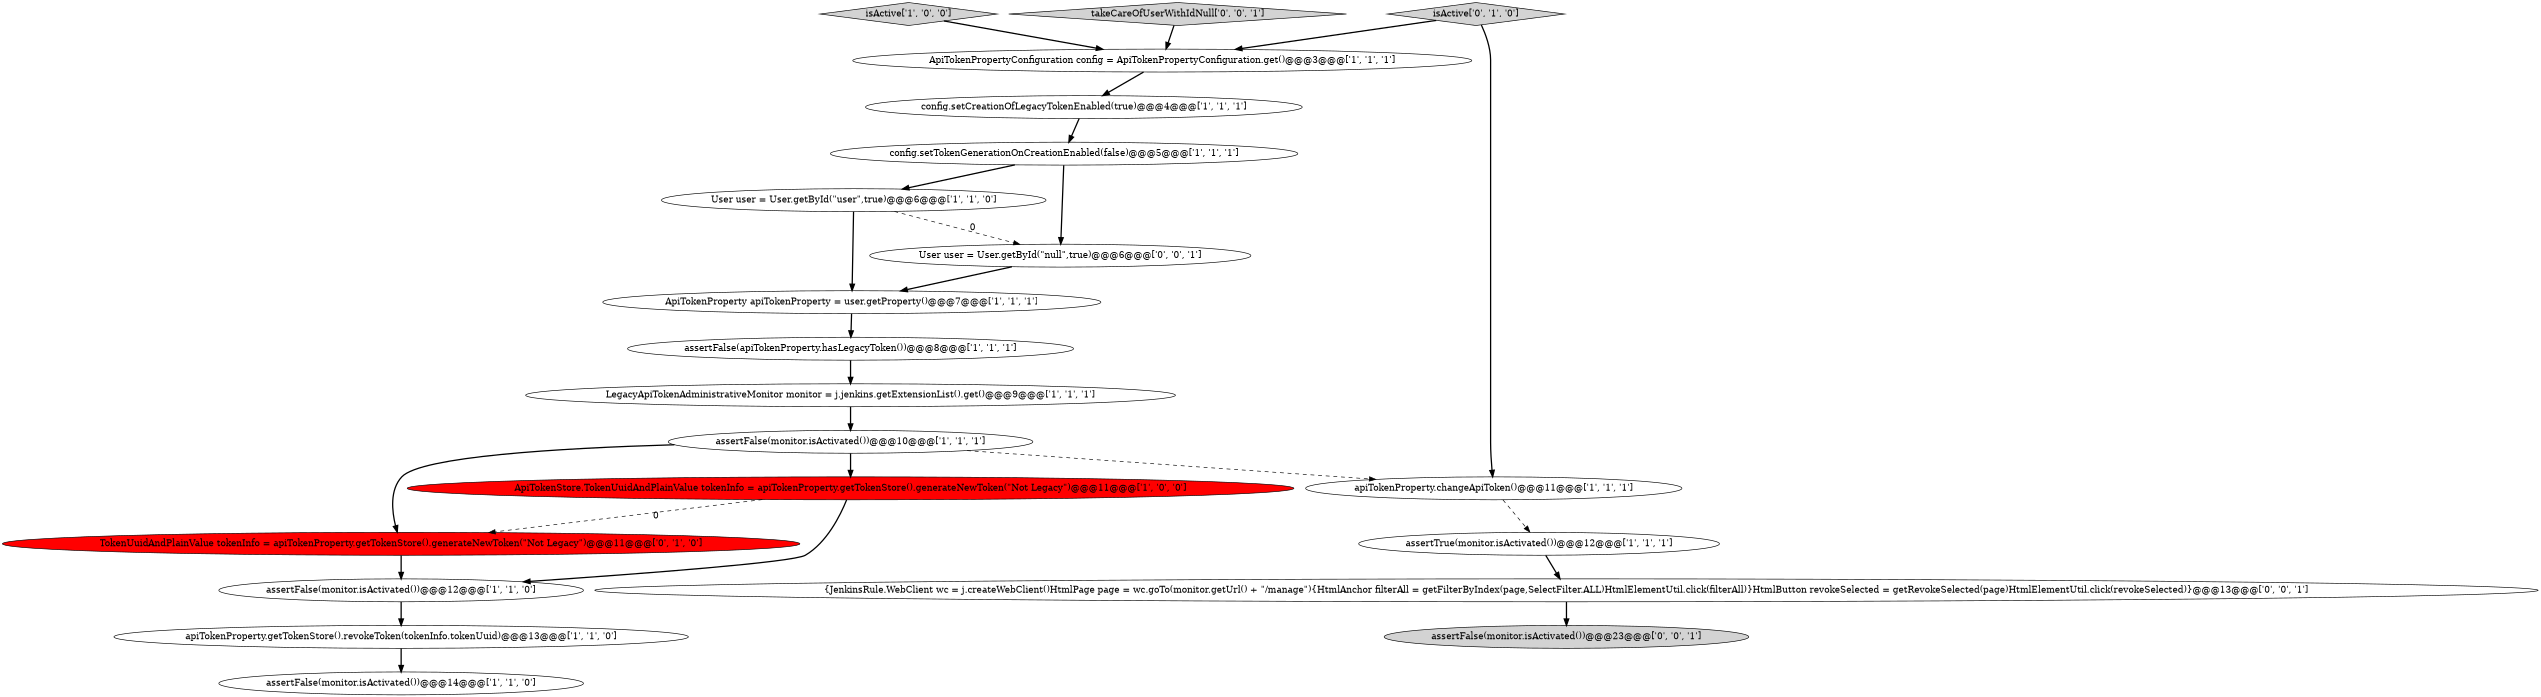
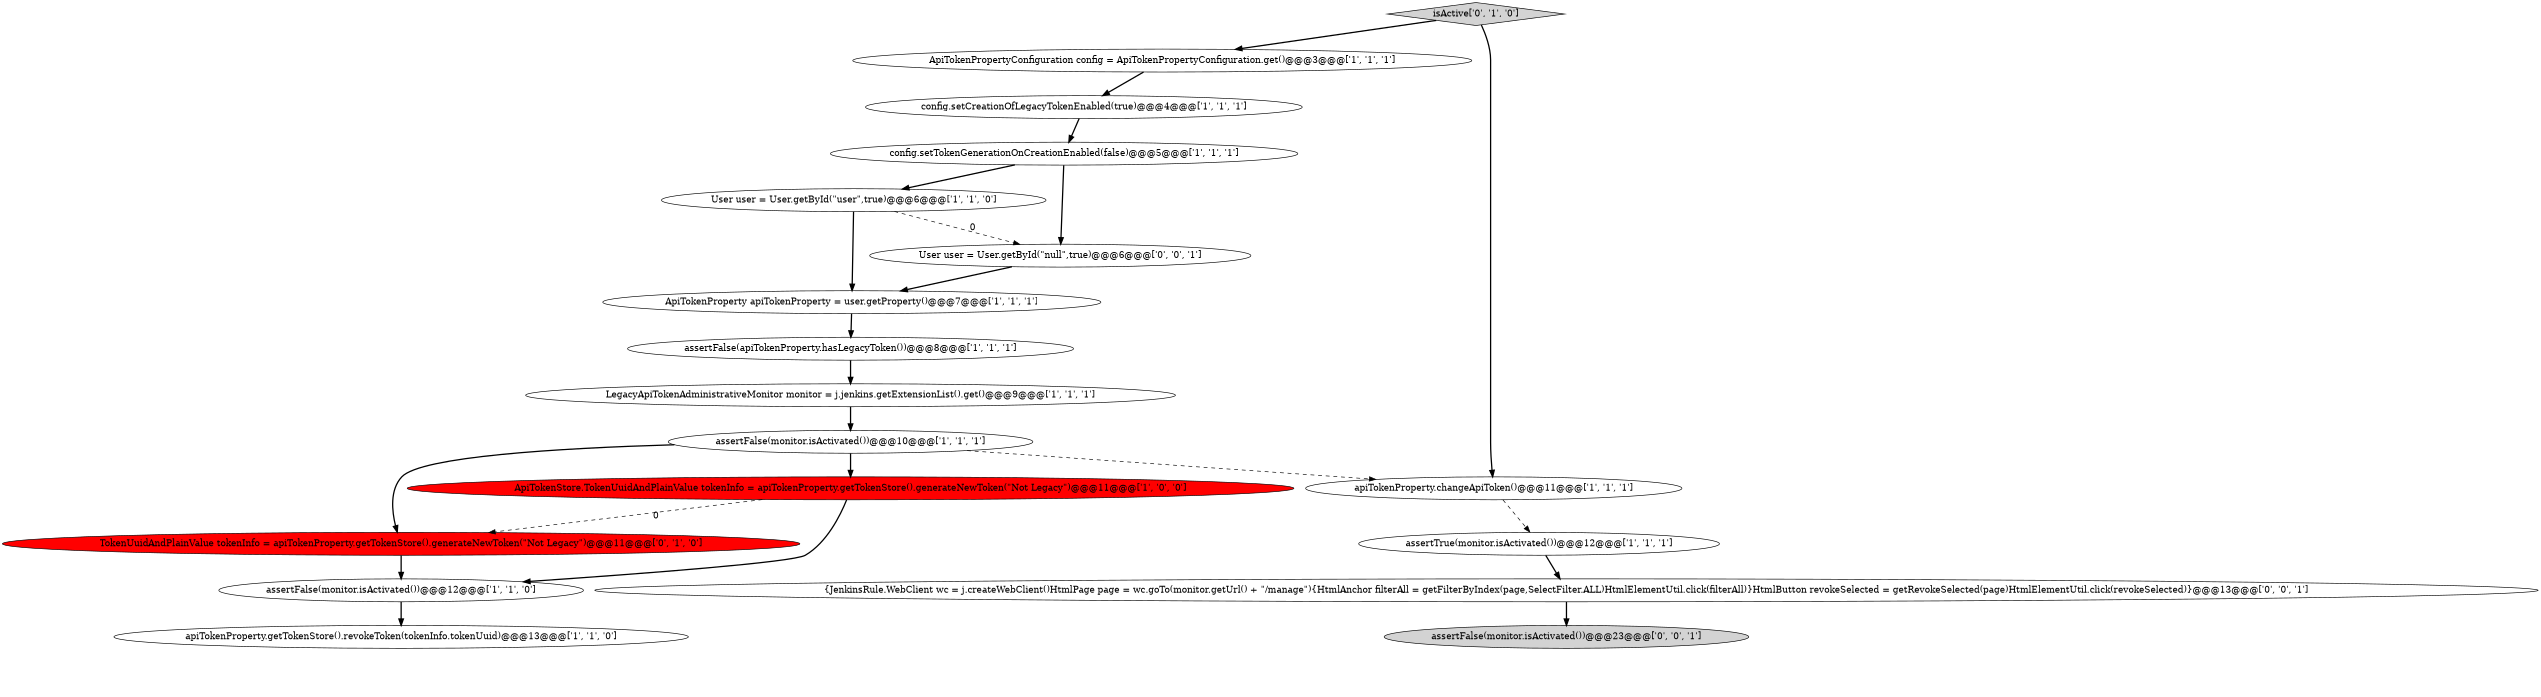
(909, 14) -> none
(1178, 14) -> none
(401, 683) -> none
